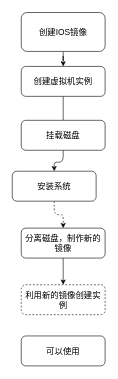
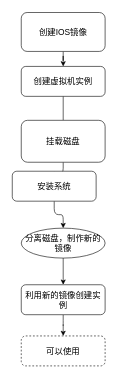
(63, 135) -> (63, 141)
(58, 215) -> (58, 215)
(63, 243) -> (63, 243)
(63, 300) -> (63, 300)
none -> (63, 325)
(63, 351) -> (63, 351)
